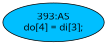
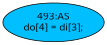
(54, 22) -> (54, 22)
